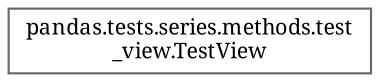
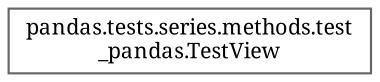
(190, 41) -> (190, 41)
